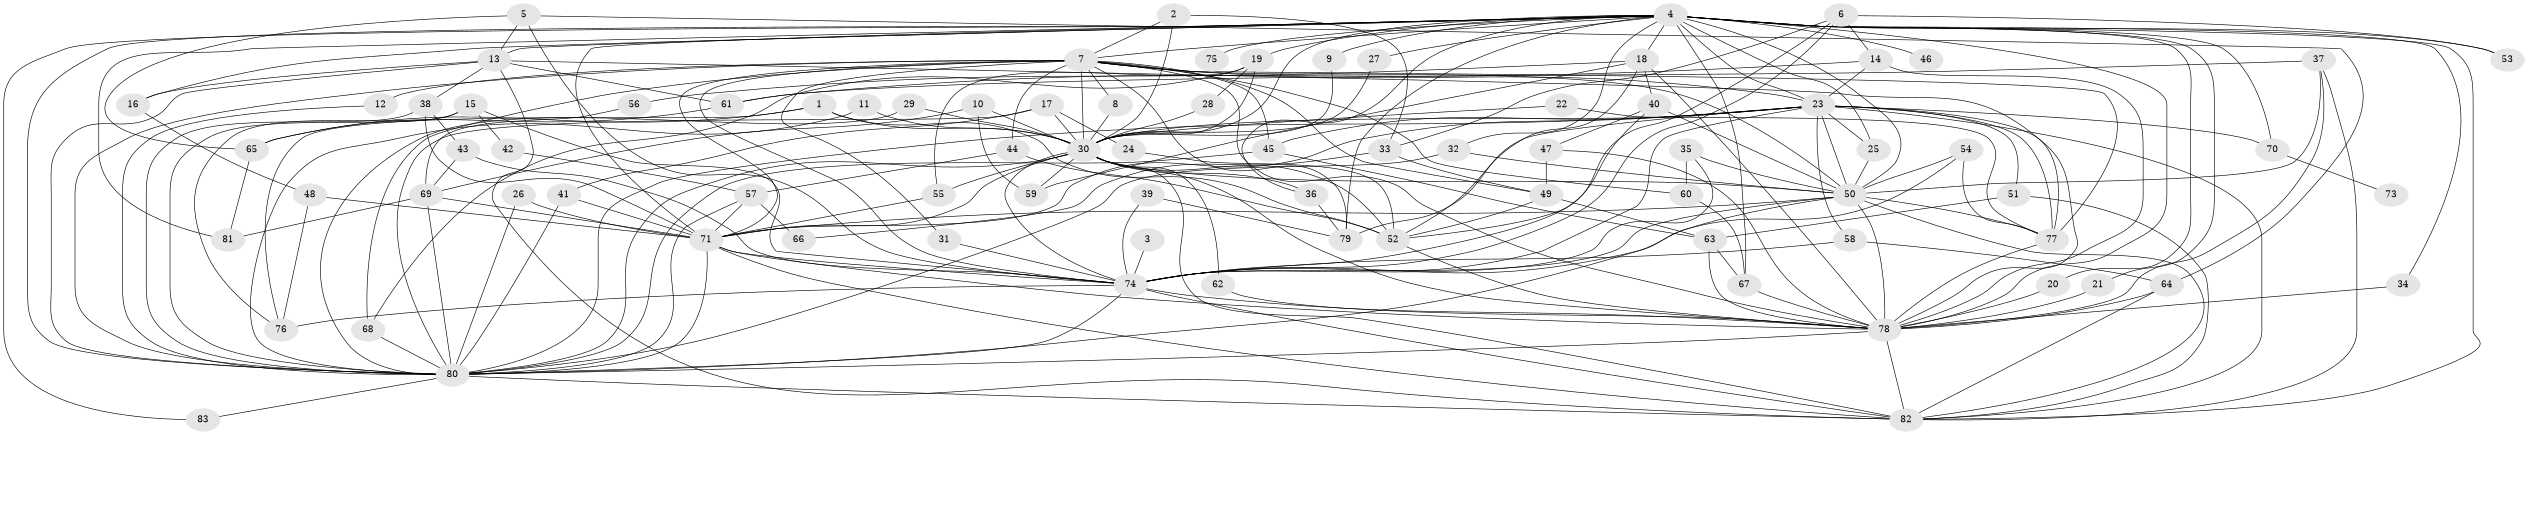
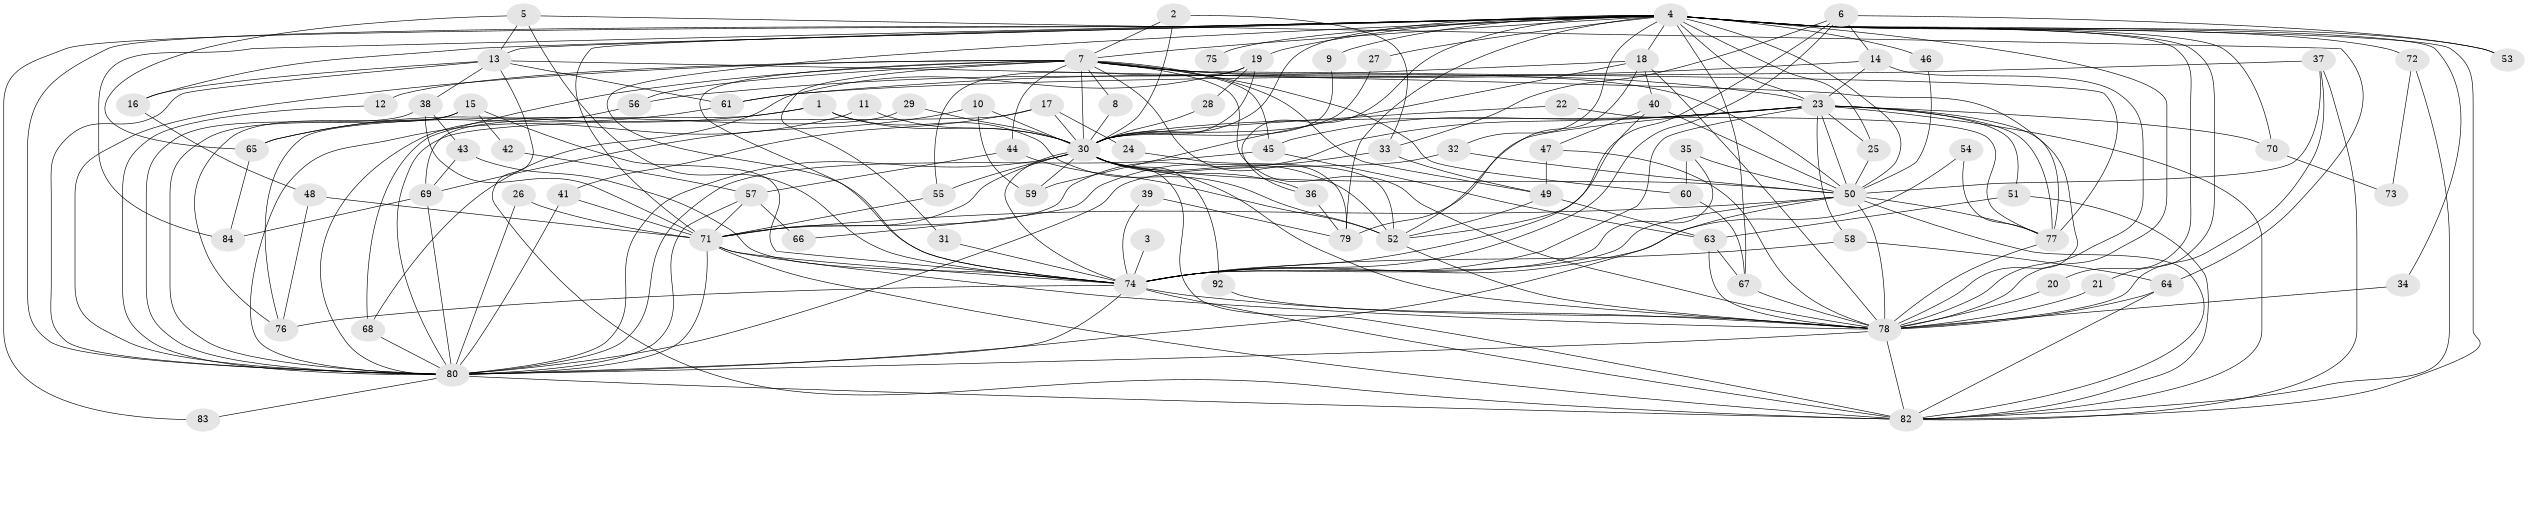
none -> (888, 56)
none -> (2412, 60)
(680, 103) -> (855, 72)
(1077, 132) -> none
(1908, 172) -> (1924, 147)
(560, 217) -> none
(228, 240) -> (228, 240)
(1218, 285) -> (1218, 285)
